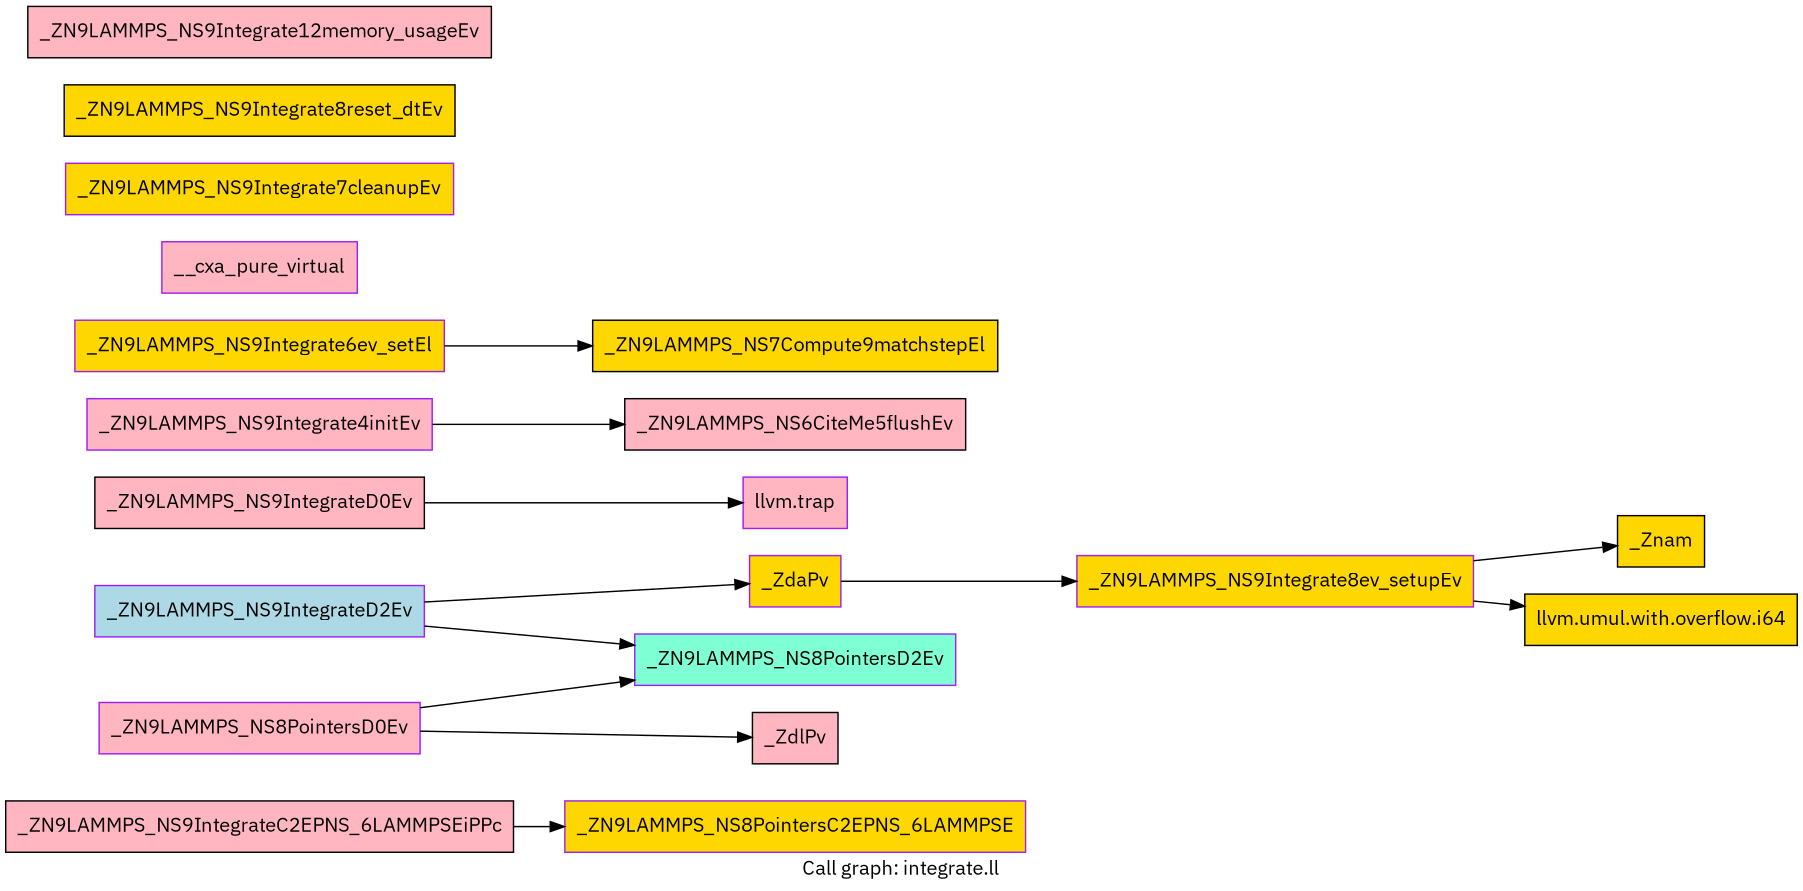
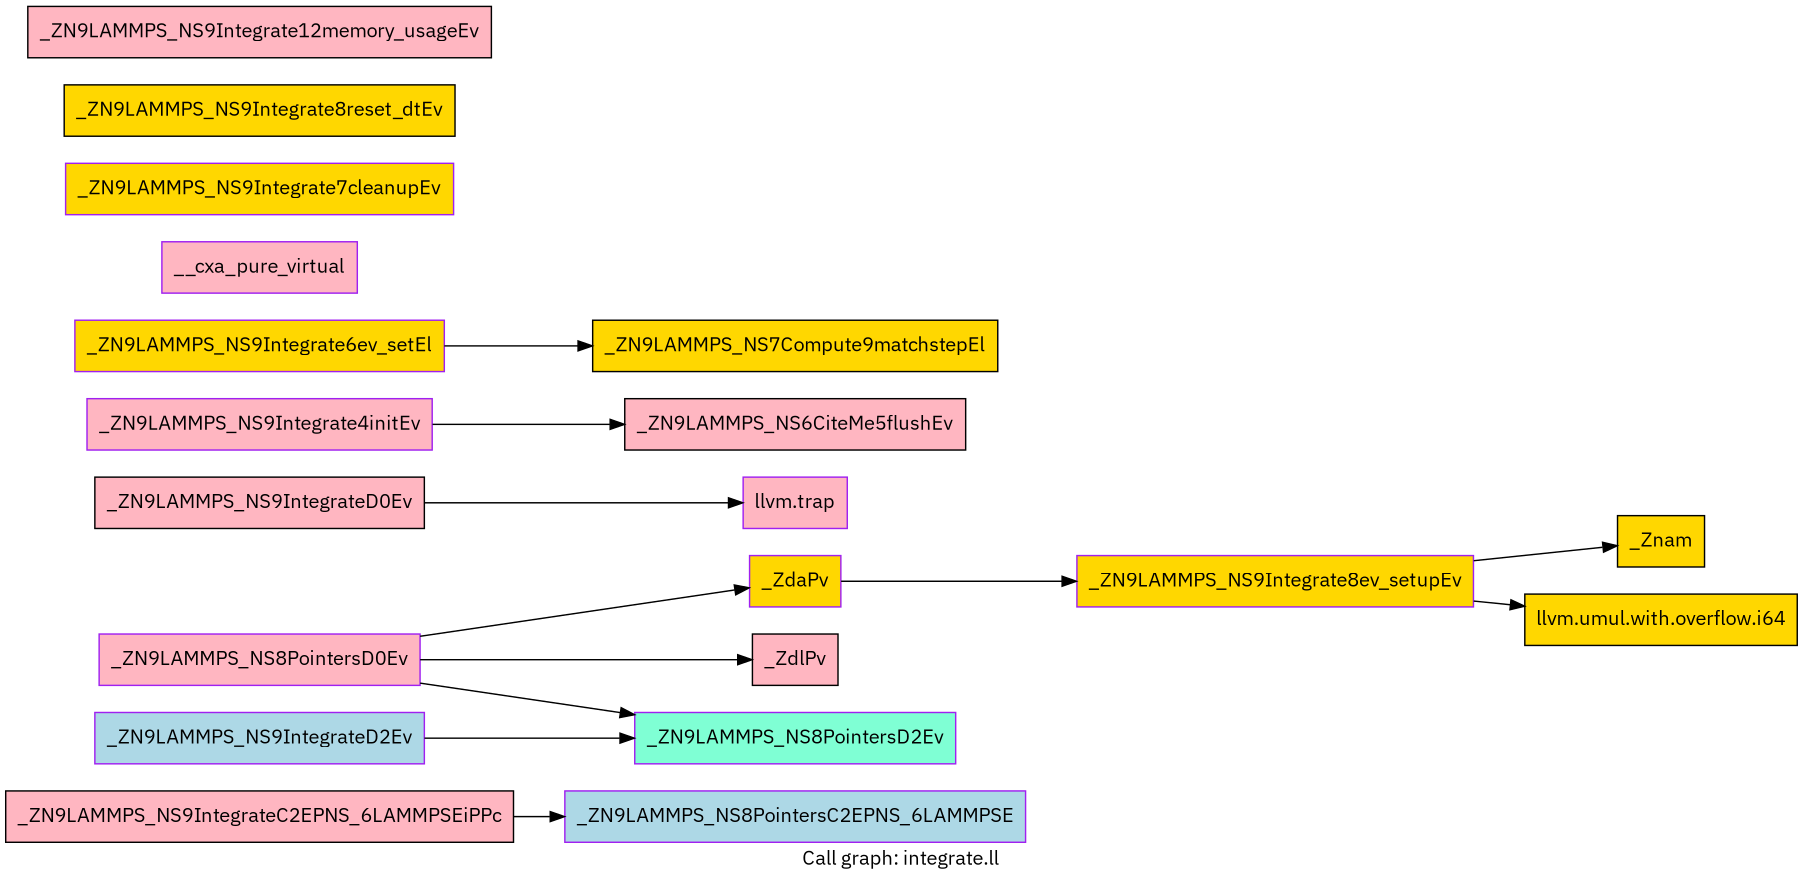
(580, 593) -> (578, 613)
(795, 827) -> (795, 817)
